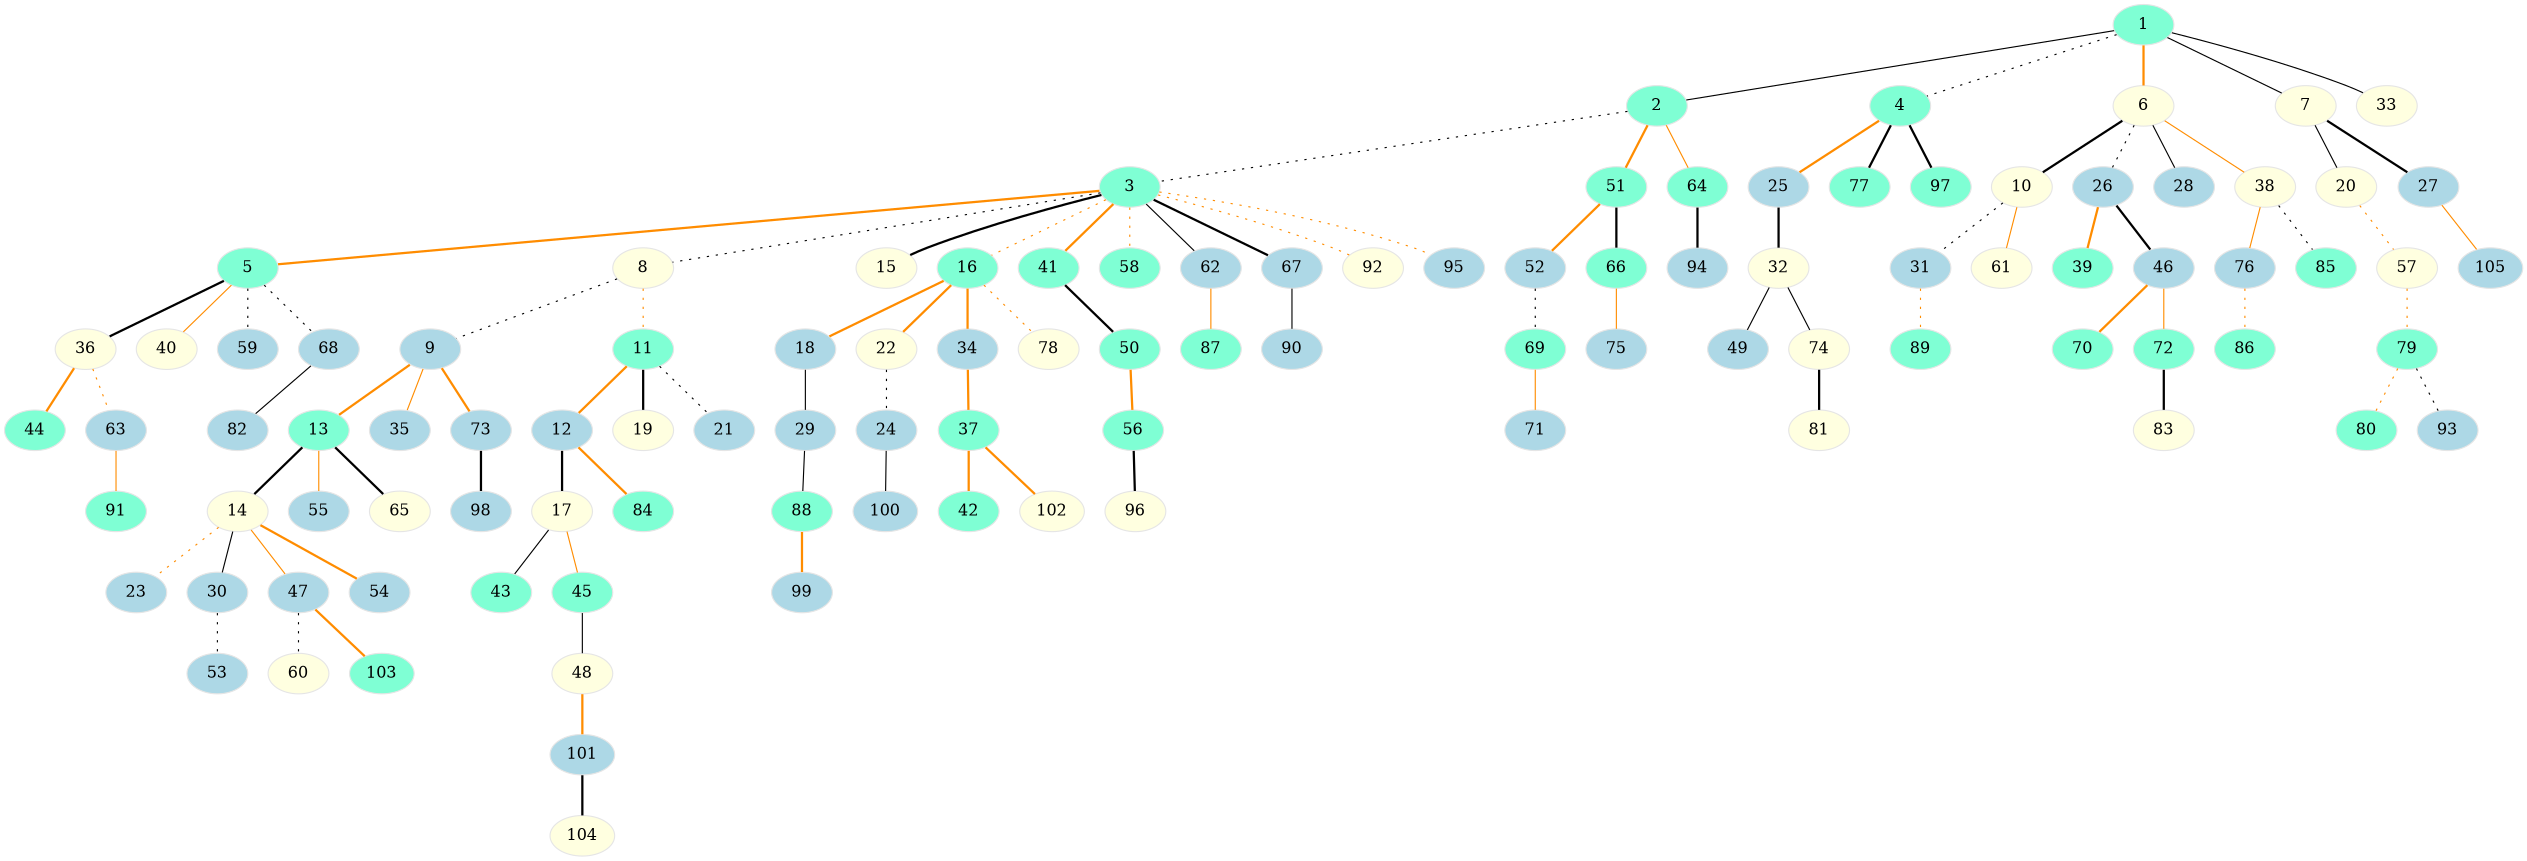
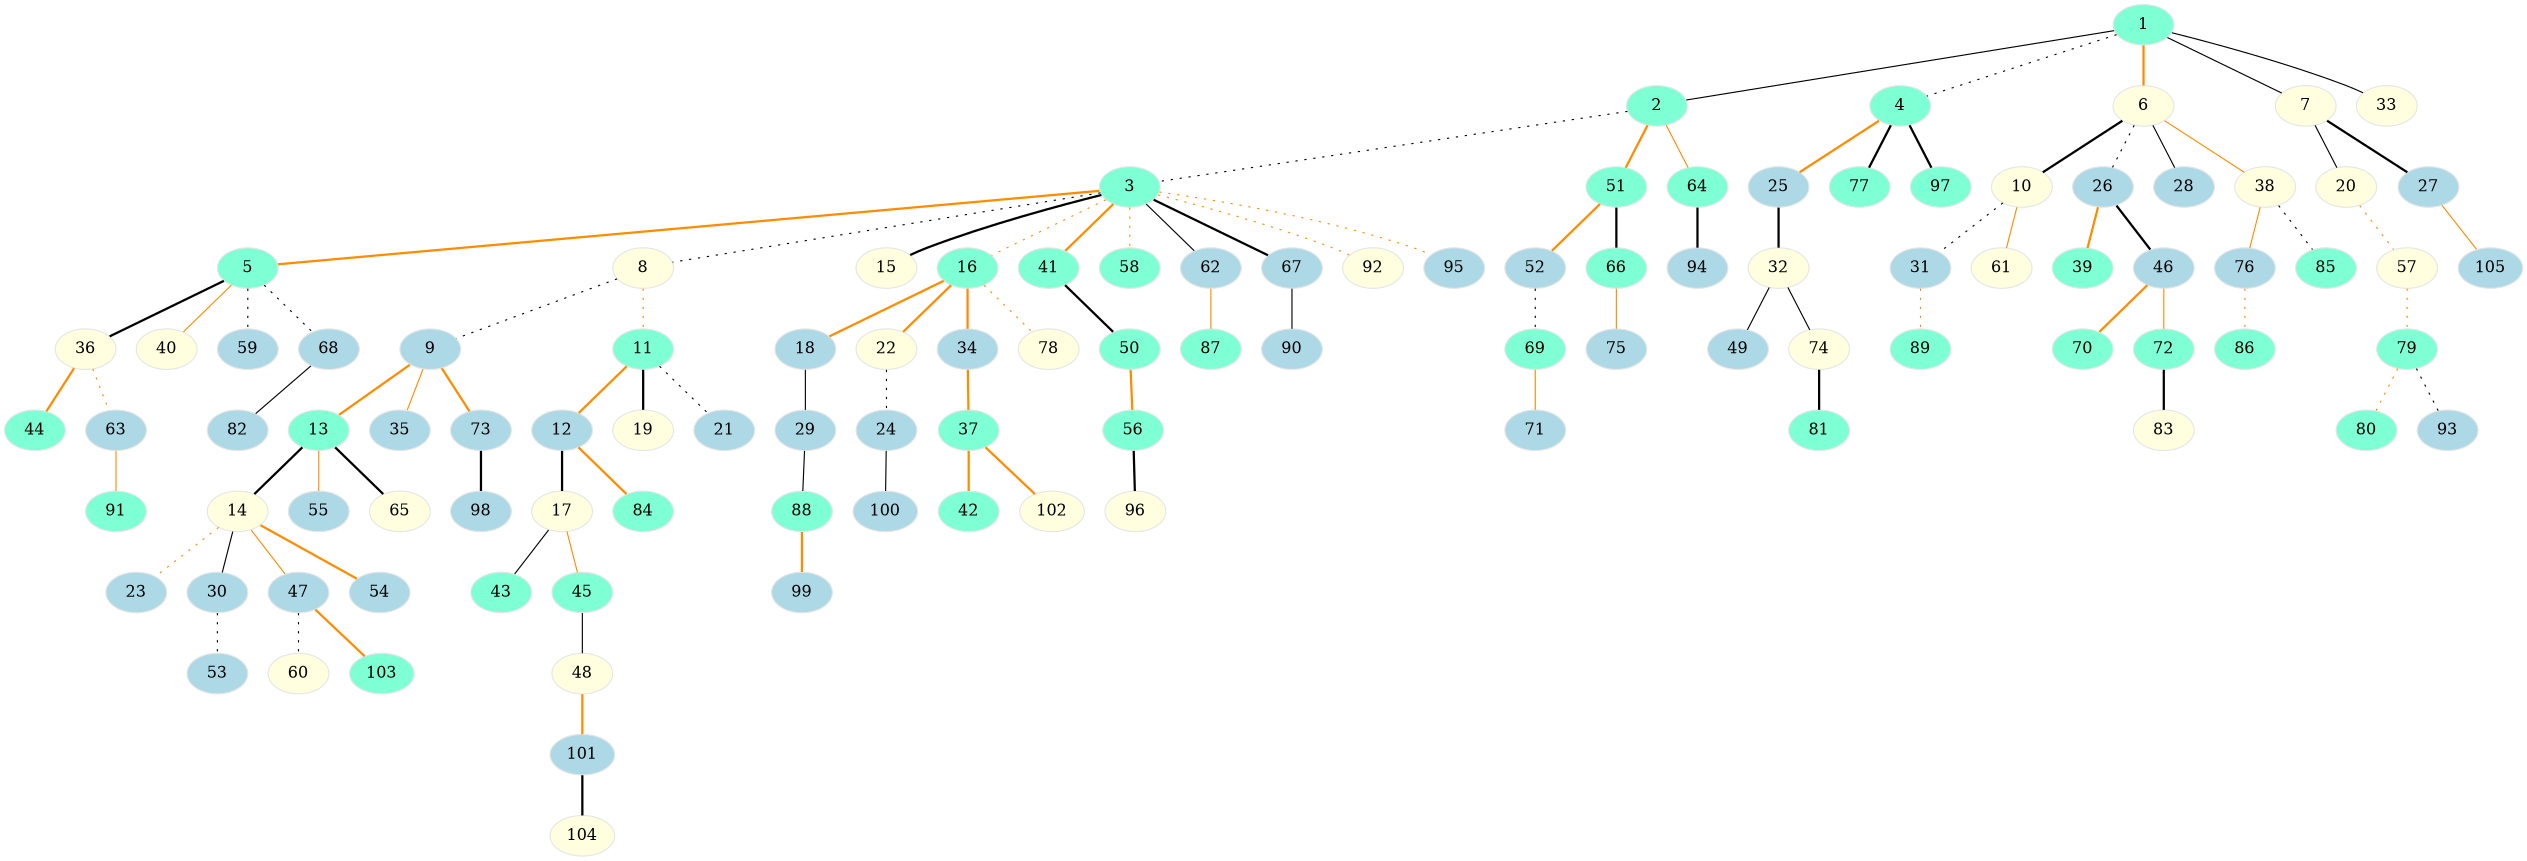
(1819, 430) -> (1819, 430)
